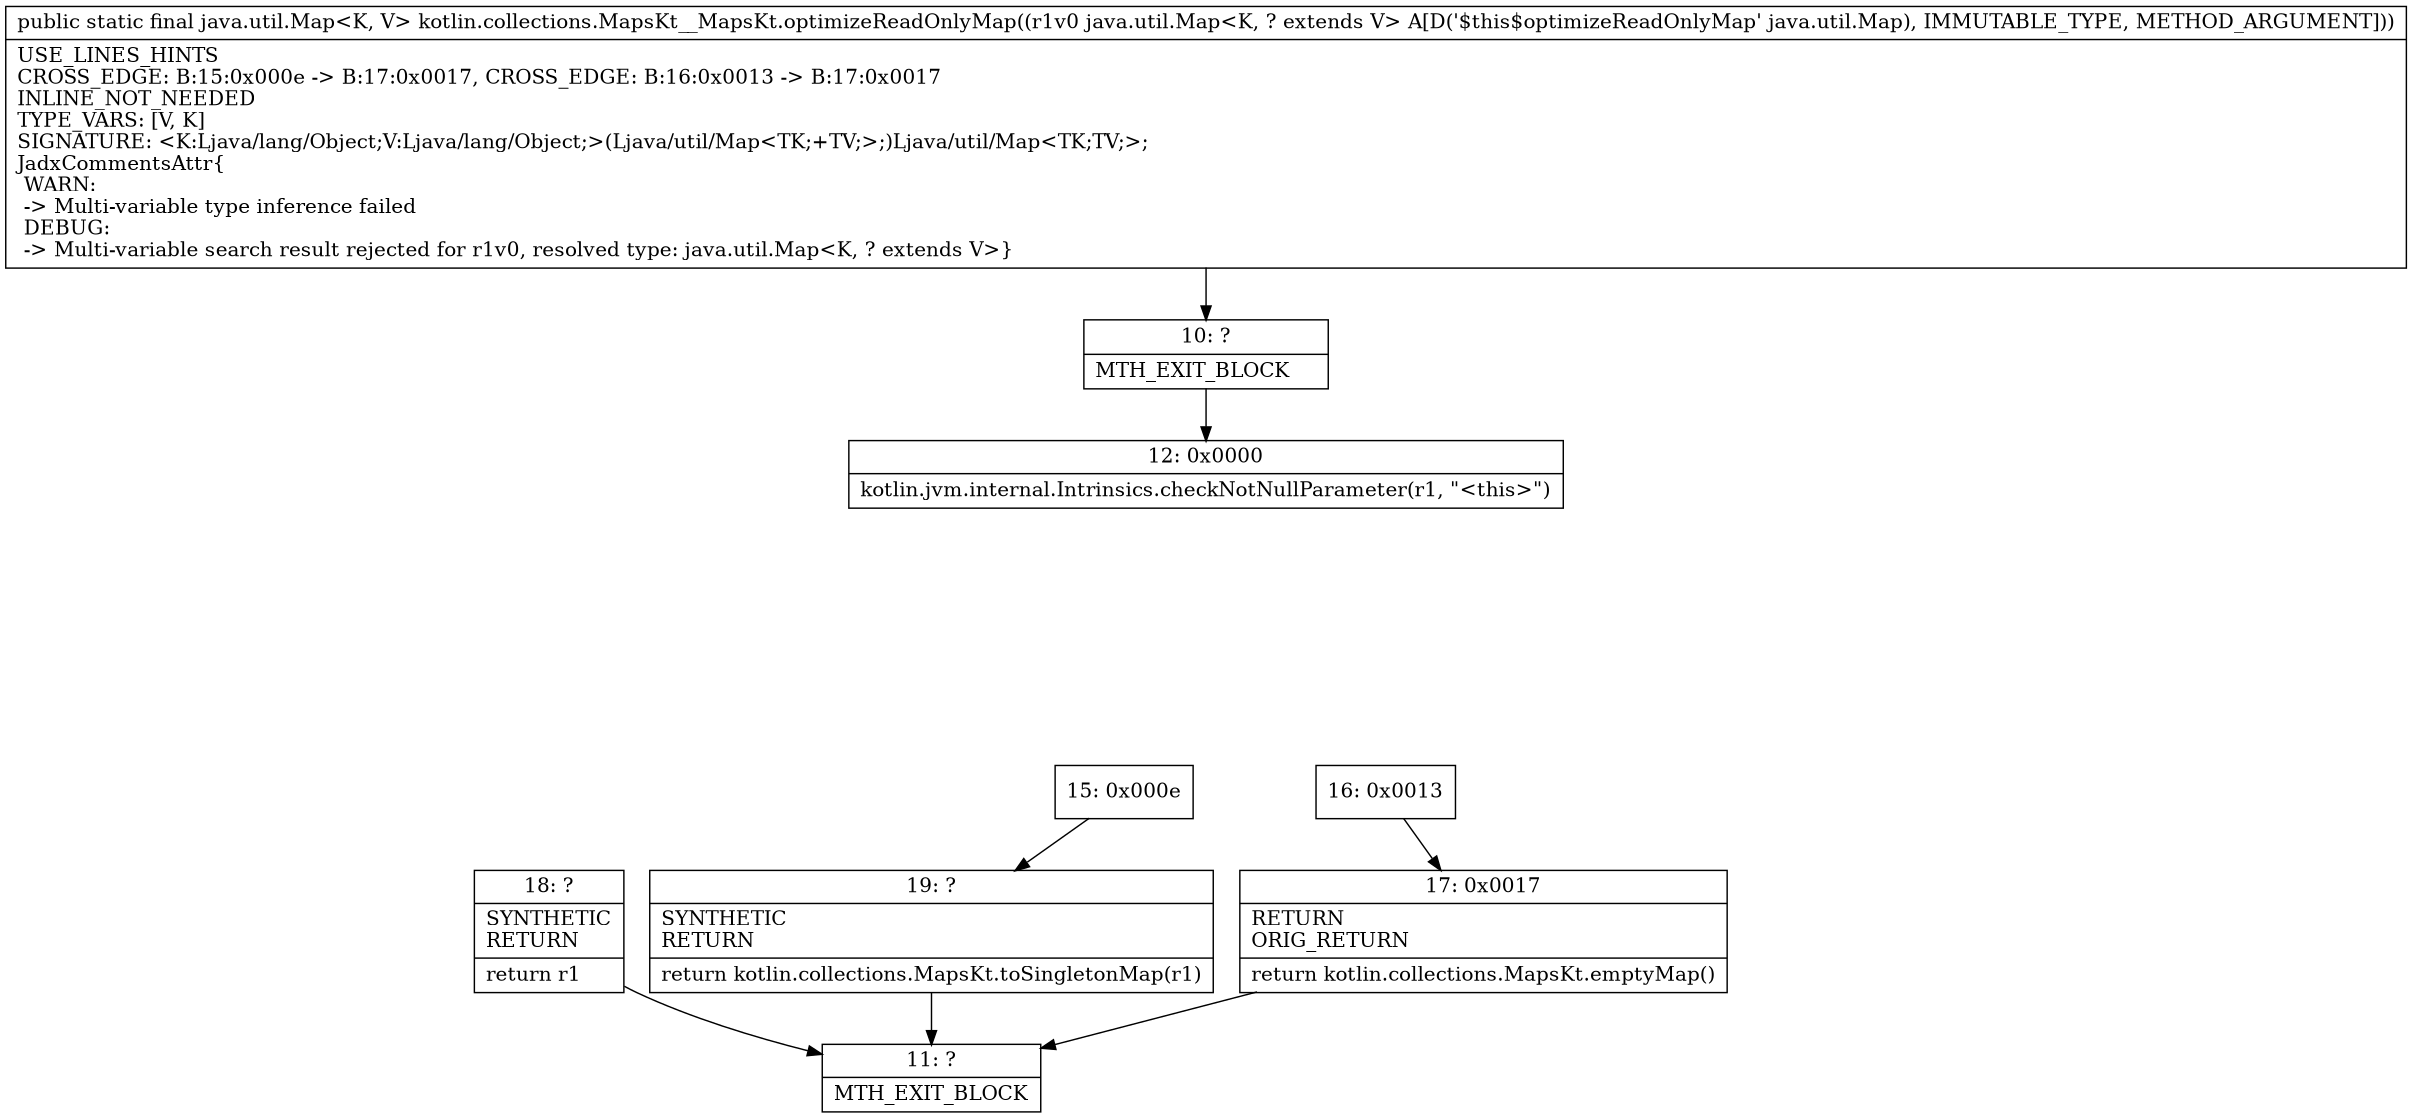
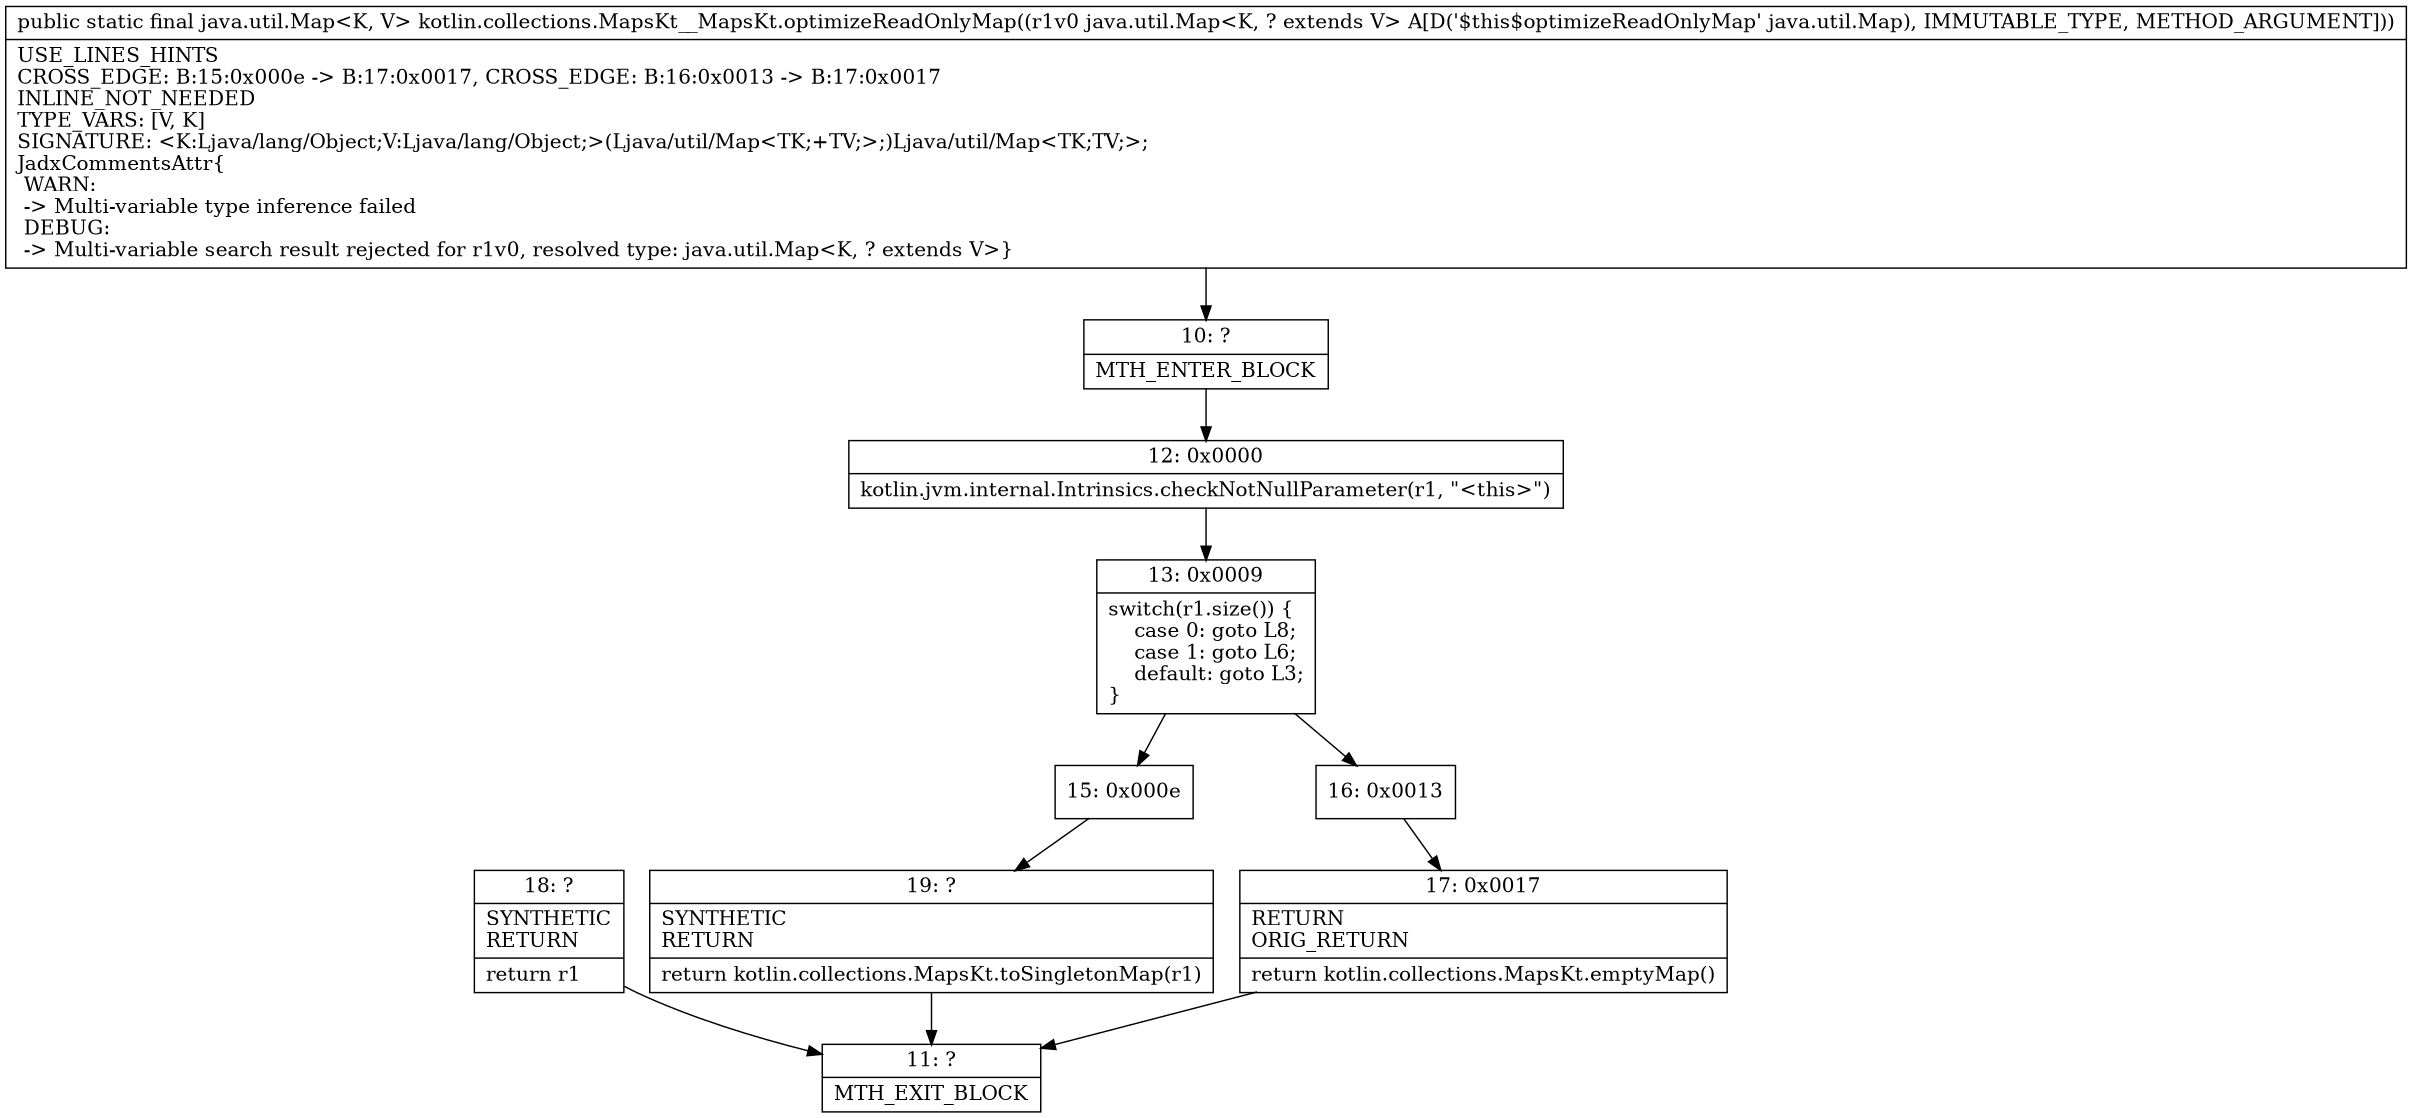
(1193, 371) -> (1206, 371)
none -> (1206, 637)
